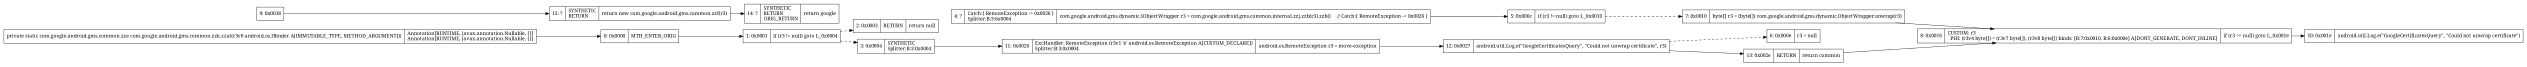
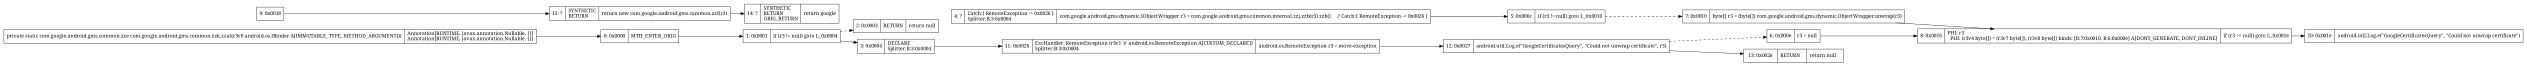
(1962, 33) -> (1957, 33)
(847, 42) -> (847, 42)
(901, 43) -> (899, 43)
(1918, 48) -> (1867, 36)
(1821, 56) -> (1823, 56)
